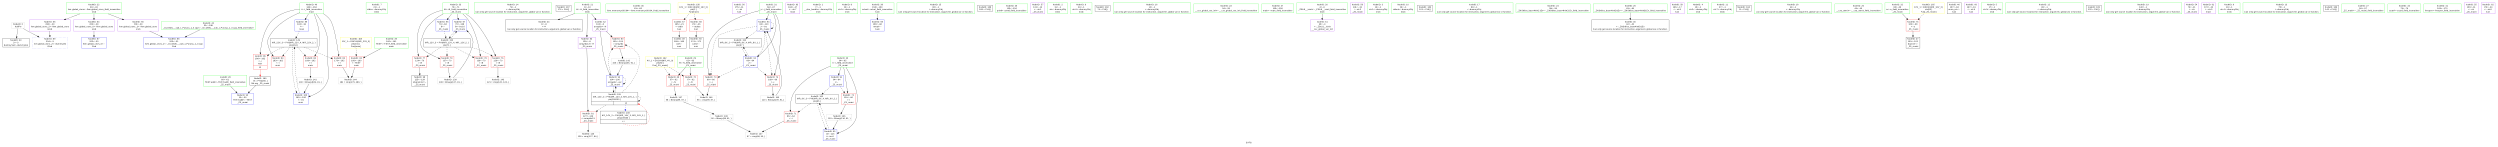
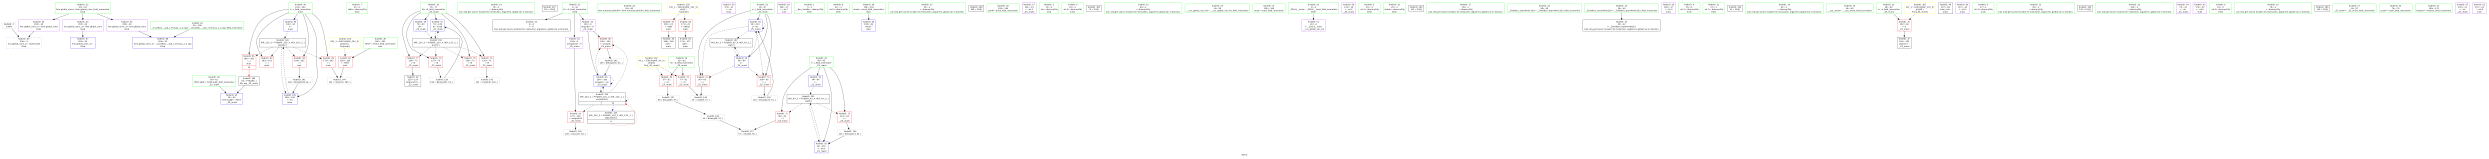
(16, 43) -> none
(842, 89) -> (826, 108)
